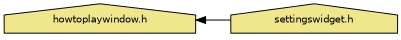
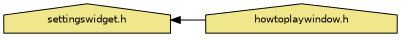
(218, 20) -> (193, 20)
